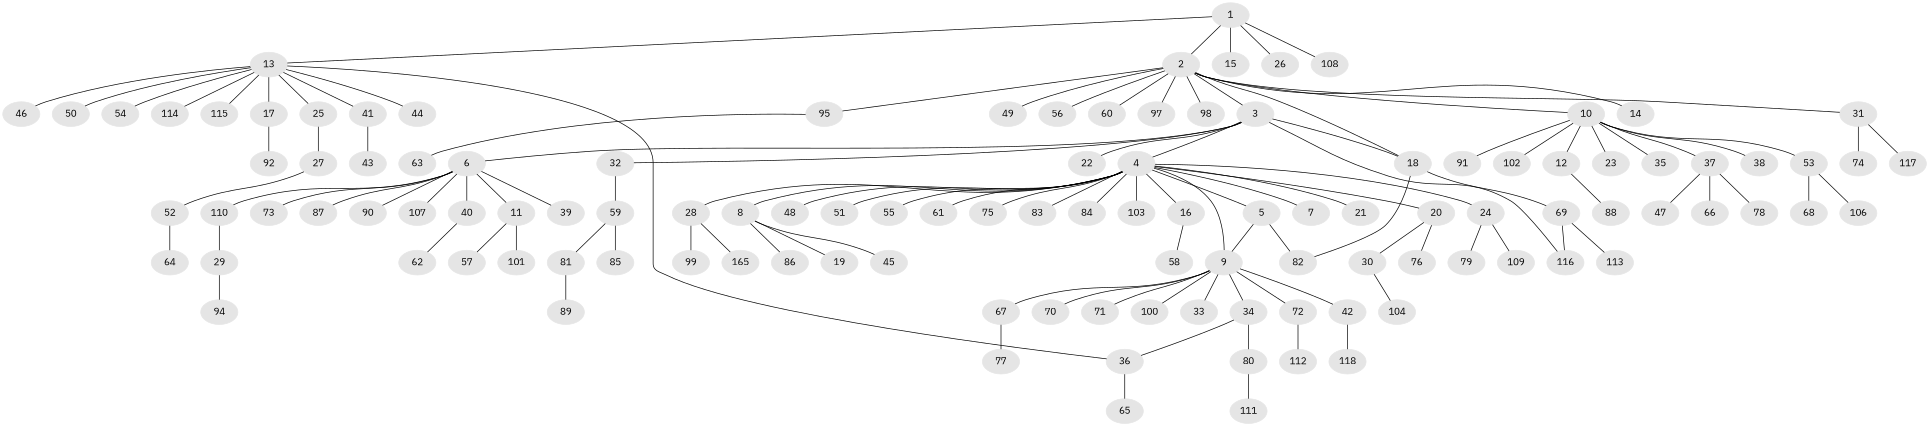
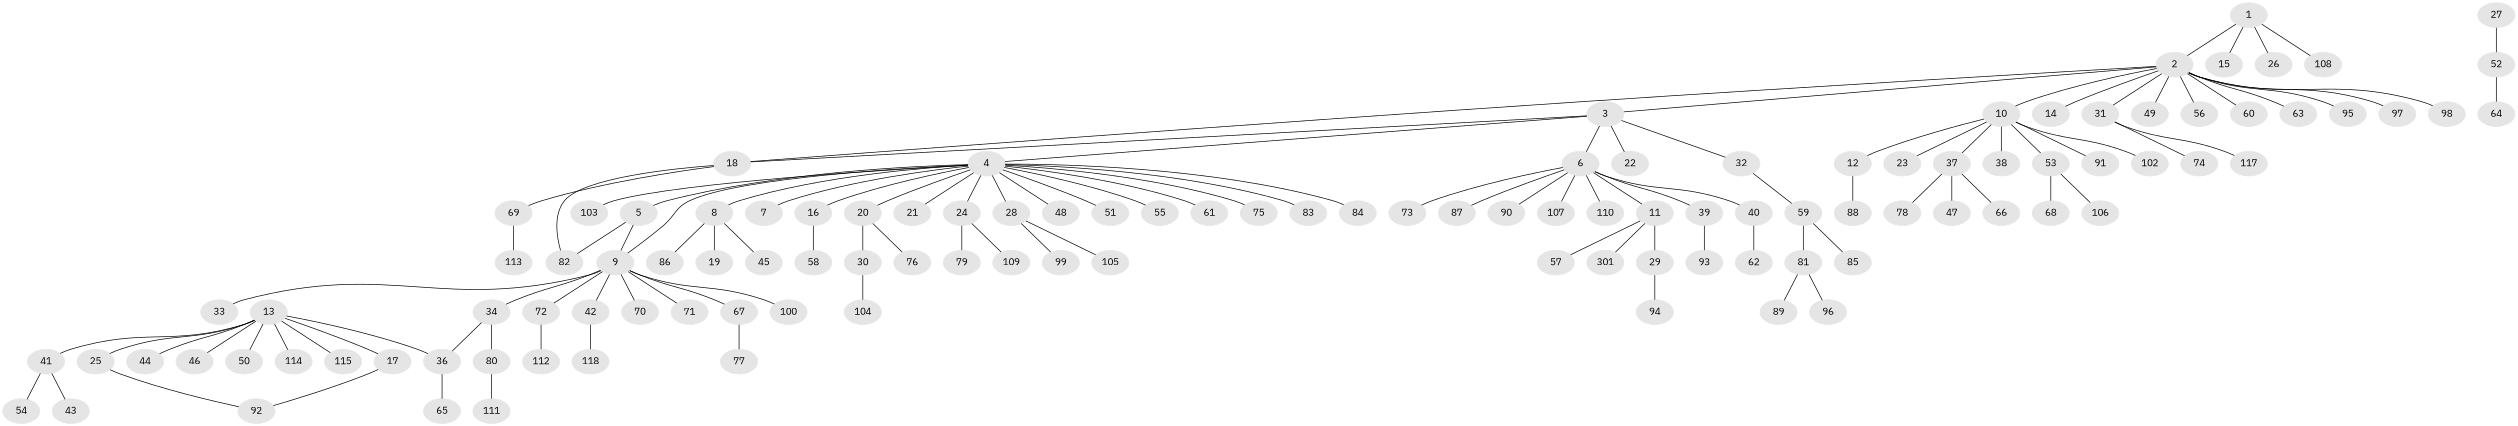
(750, 40) -> none
(193, 86) -> (34, 386)
(626, 121) -> (2246, 92)
(318, 139) -> (174, 391)
(1660, 164) -> none
(219, 238) -> (1655, 238)
(516, 263) -> (1605, 263)
(740, 263) -> (1110, 263)
(1565, 263) -> none
none -> (1704, 263)
none -> (1828, 312)
